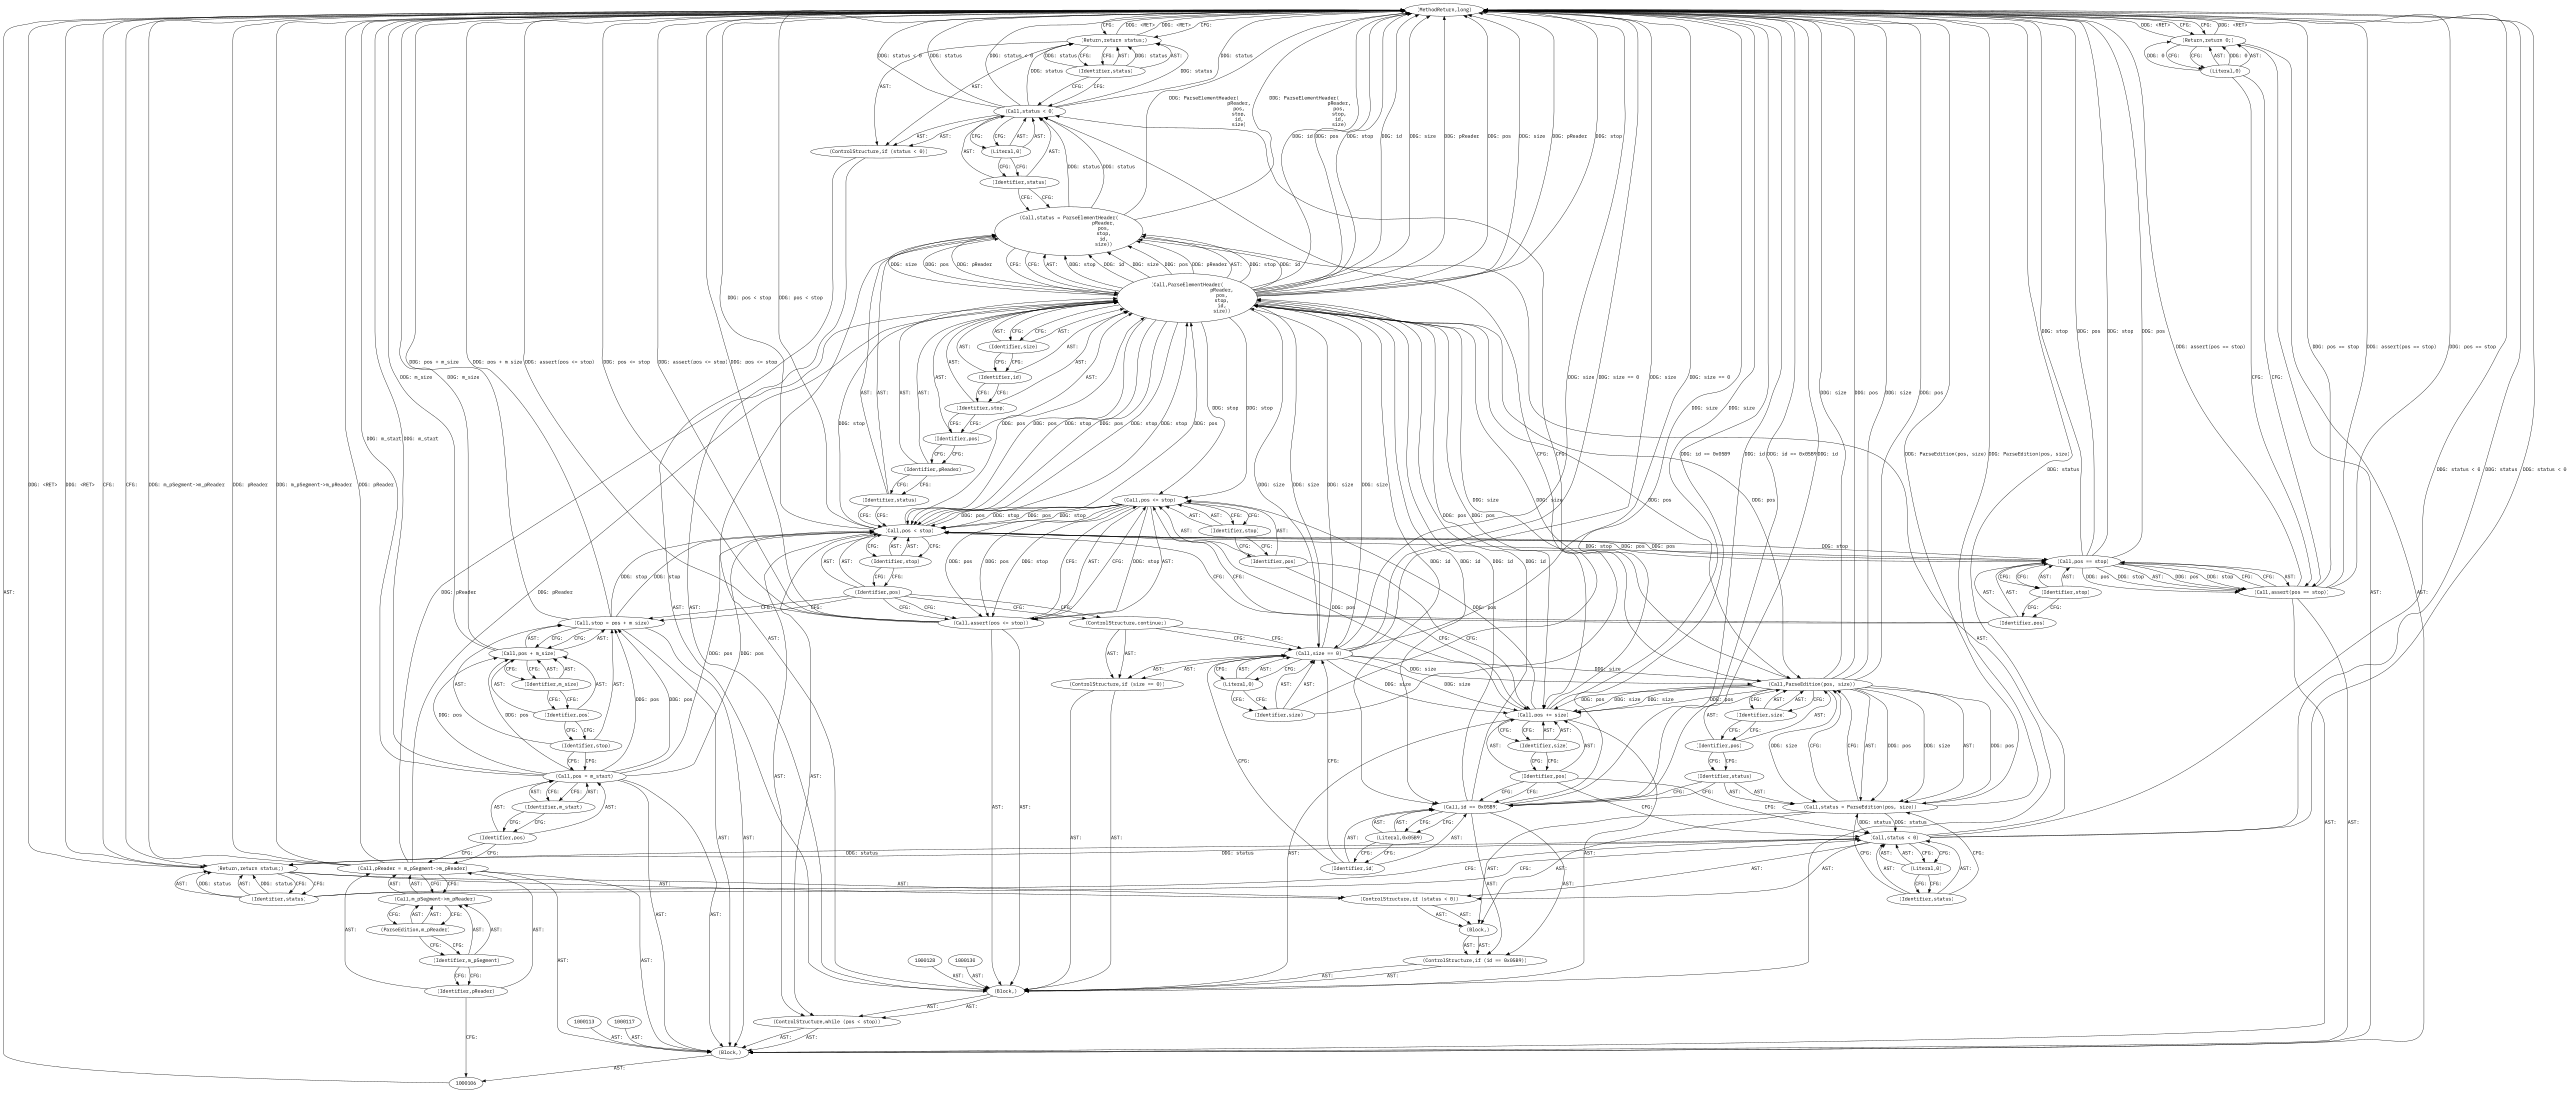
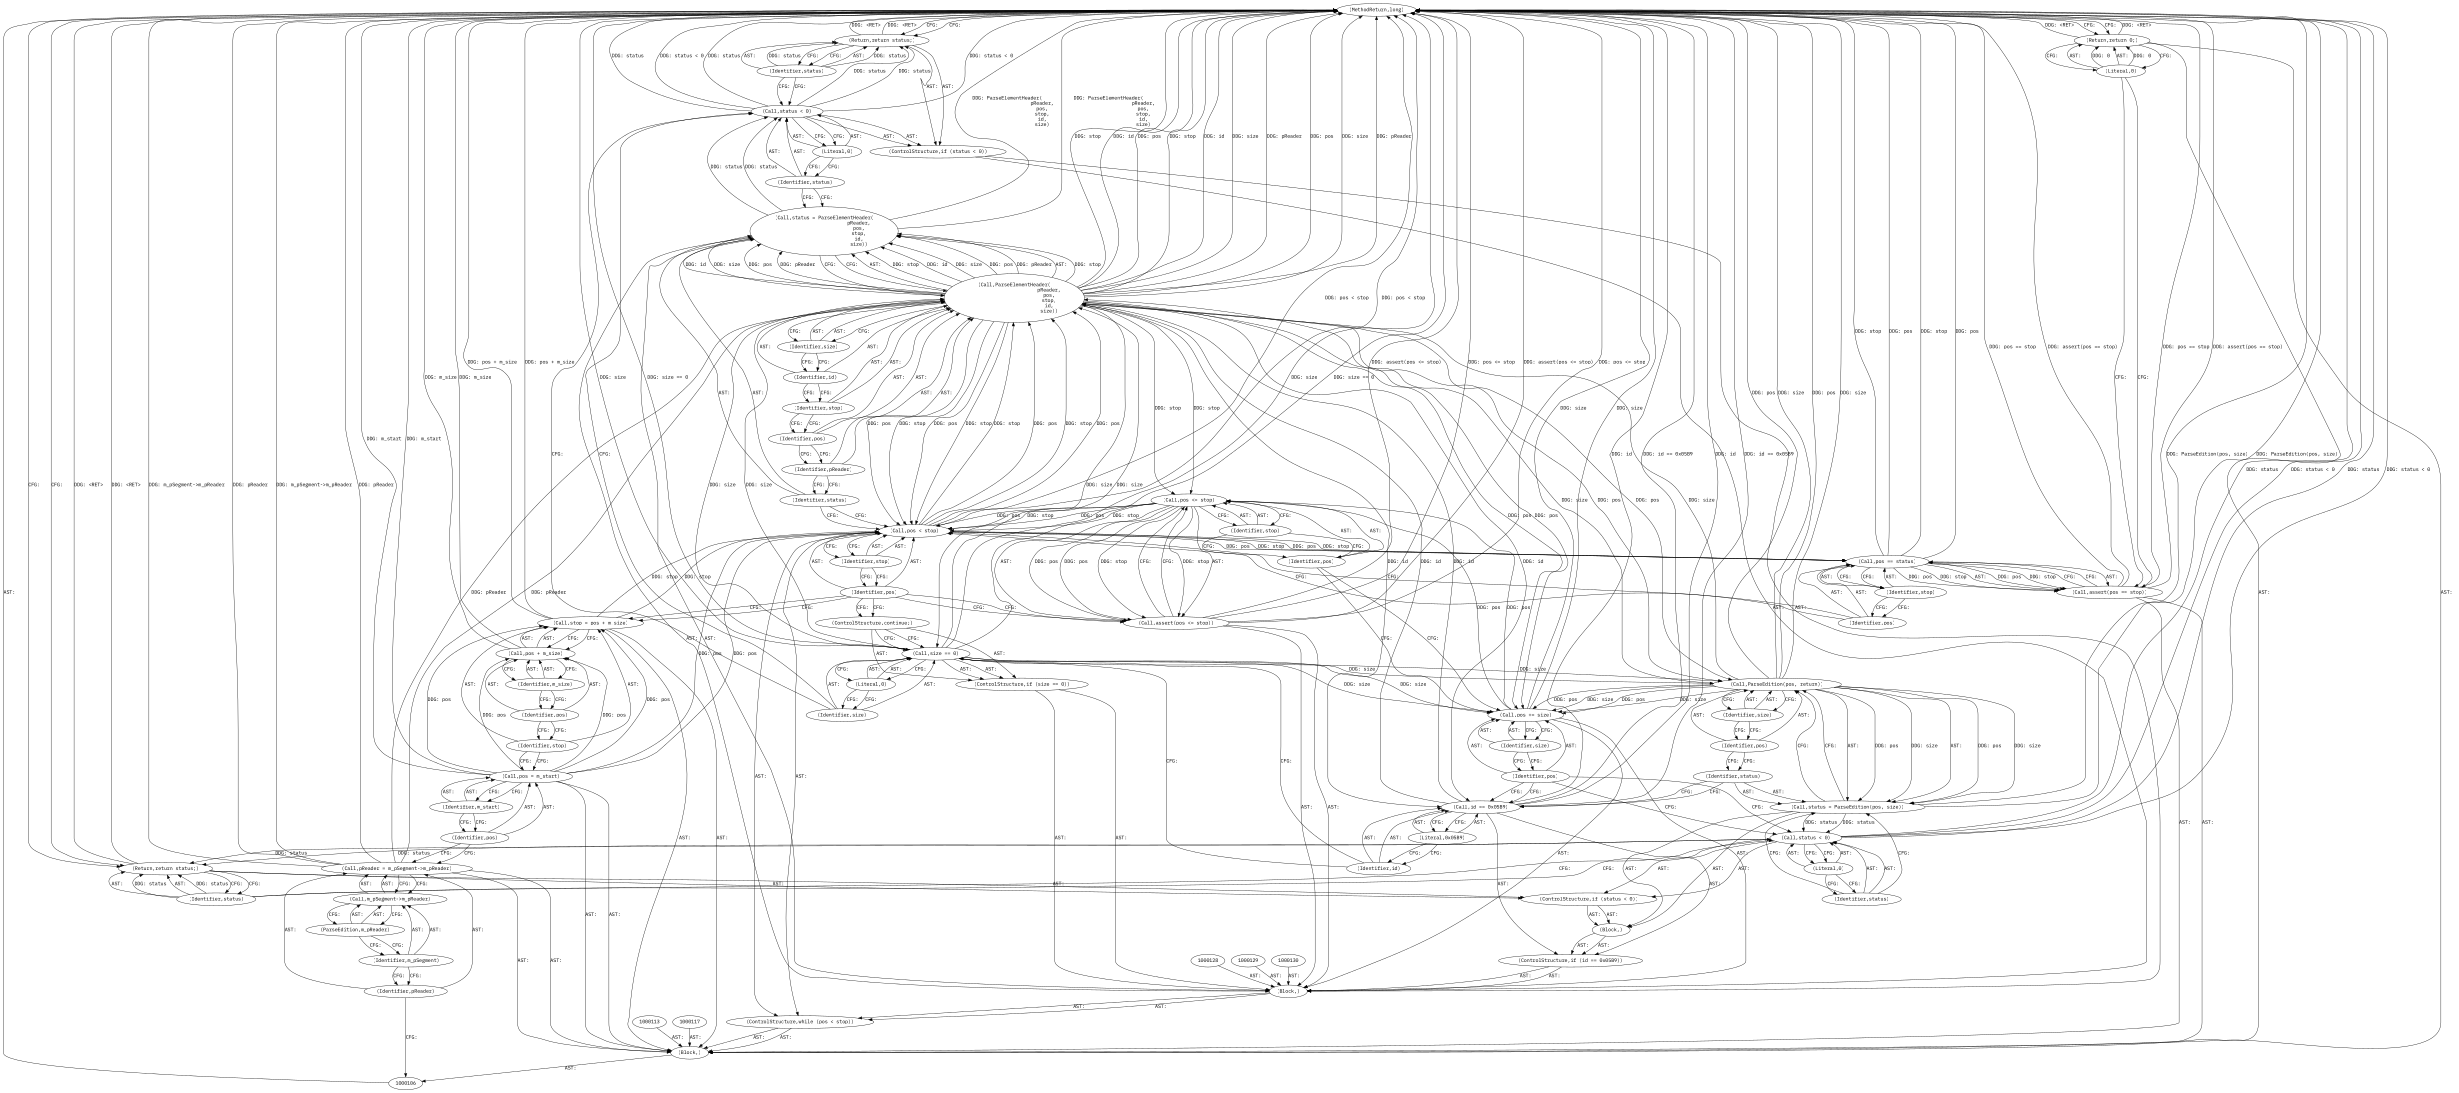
(2083, 562) -> (1887, 562)
(1812, 684) -> (1777, 684)
none -> (1248, 961)
